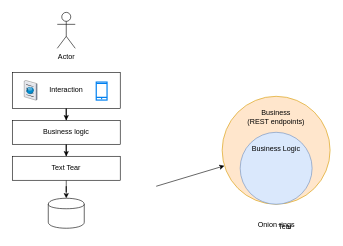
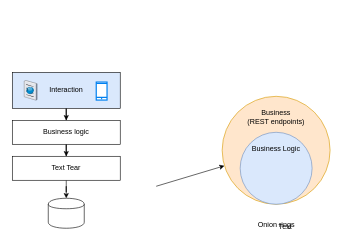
(66, 30) -> none
(66, 90) -> (66, 90)
(286, 227) -> (286, 227)
